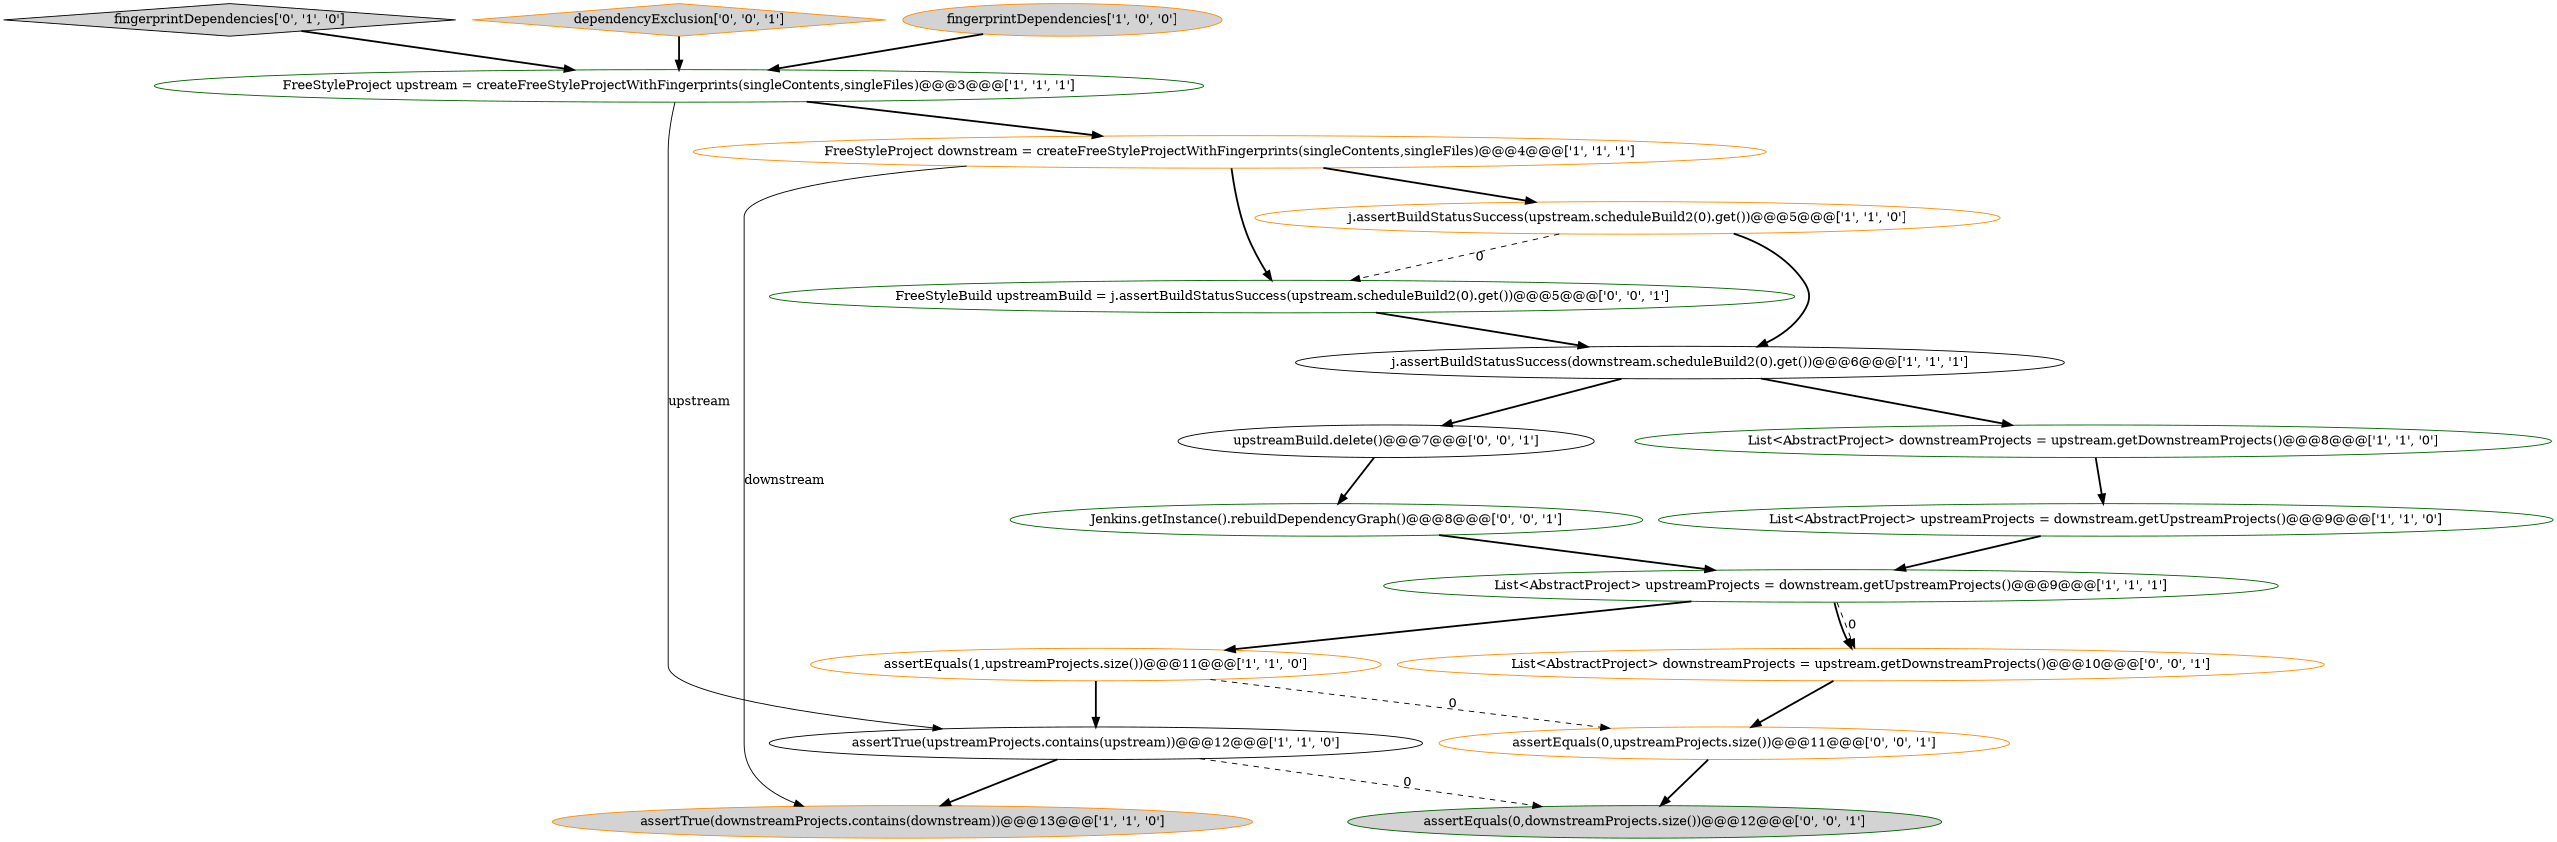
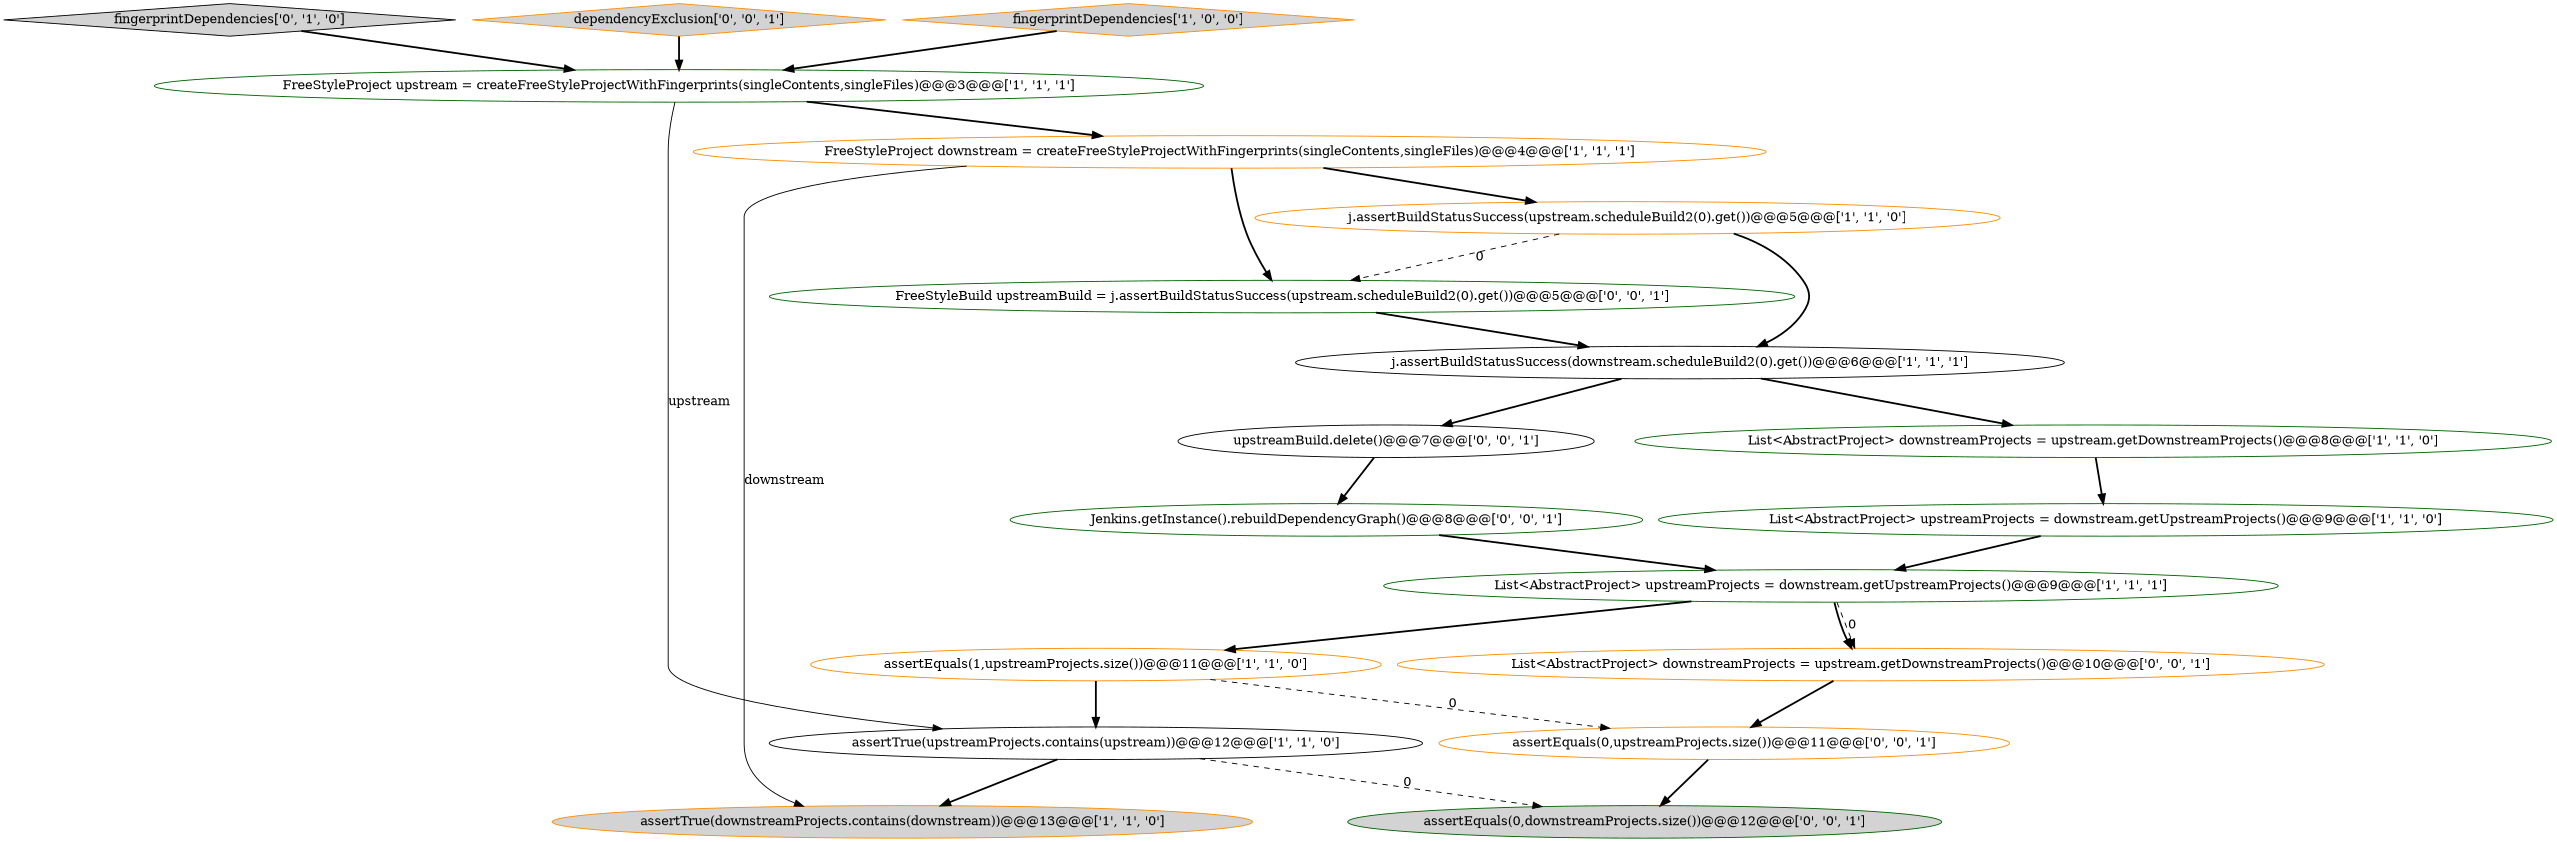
(1062, 20) -> (1128, 20)
